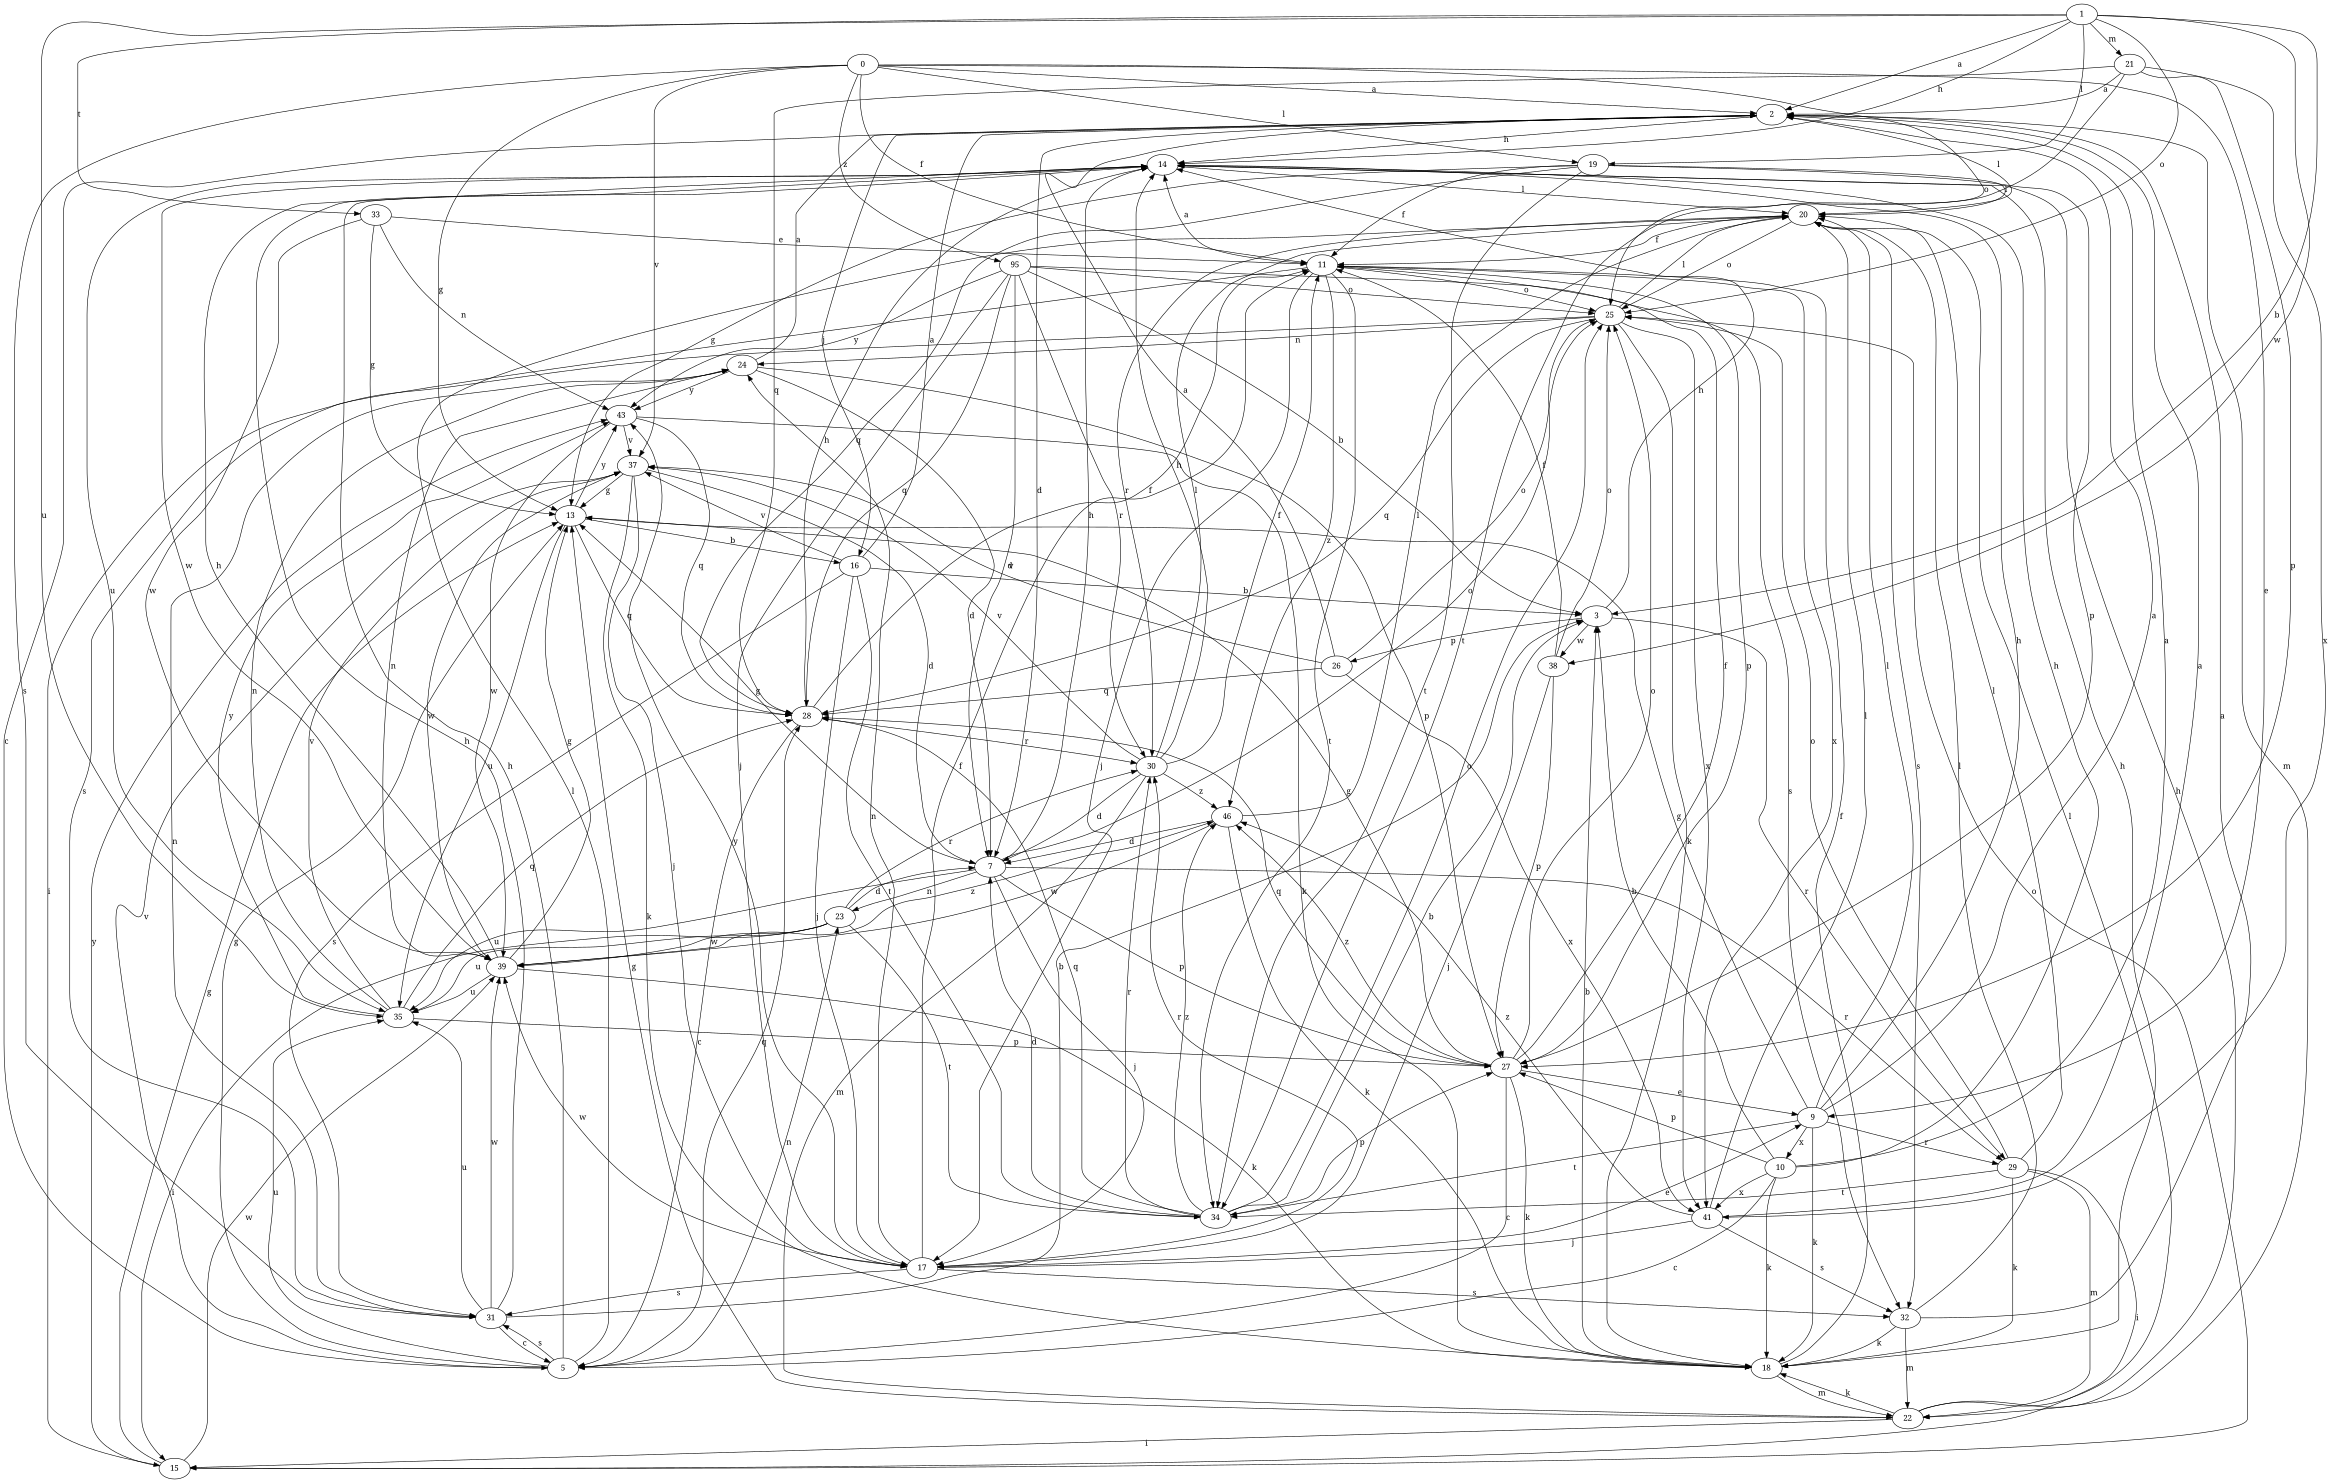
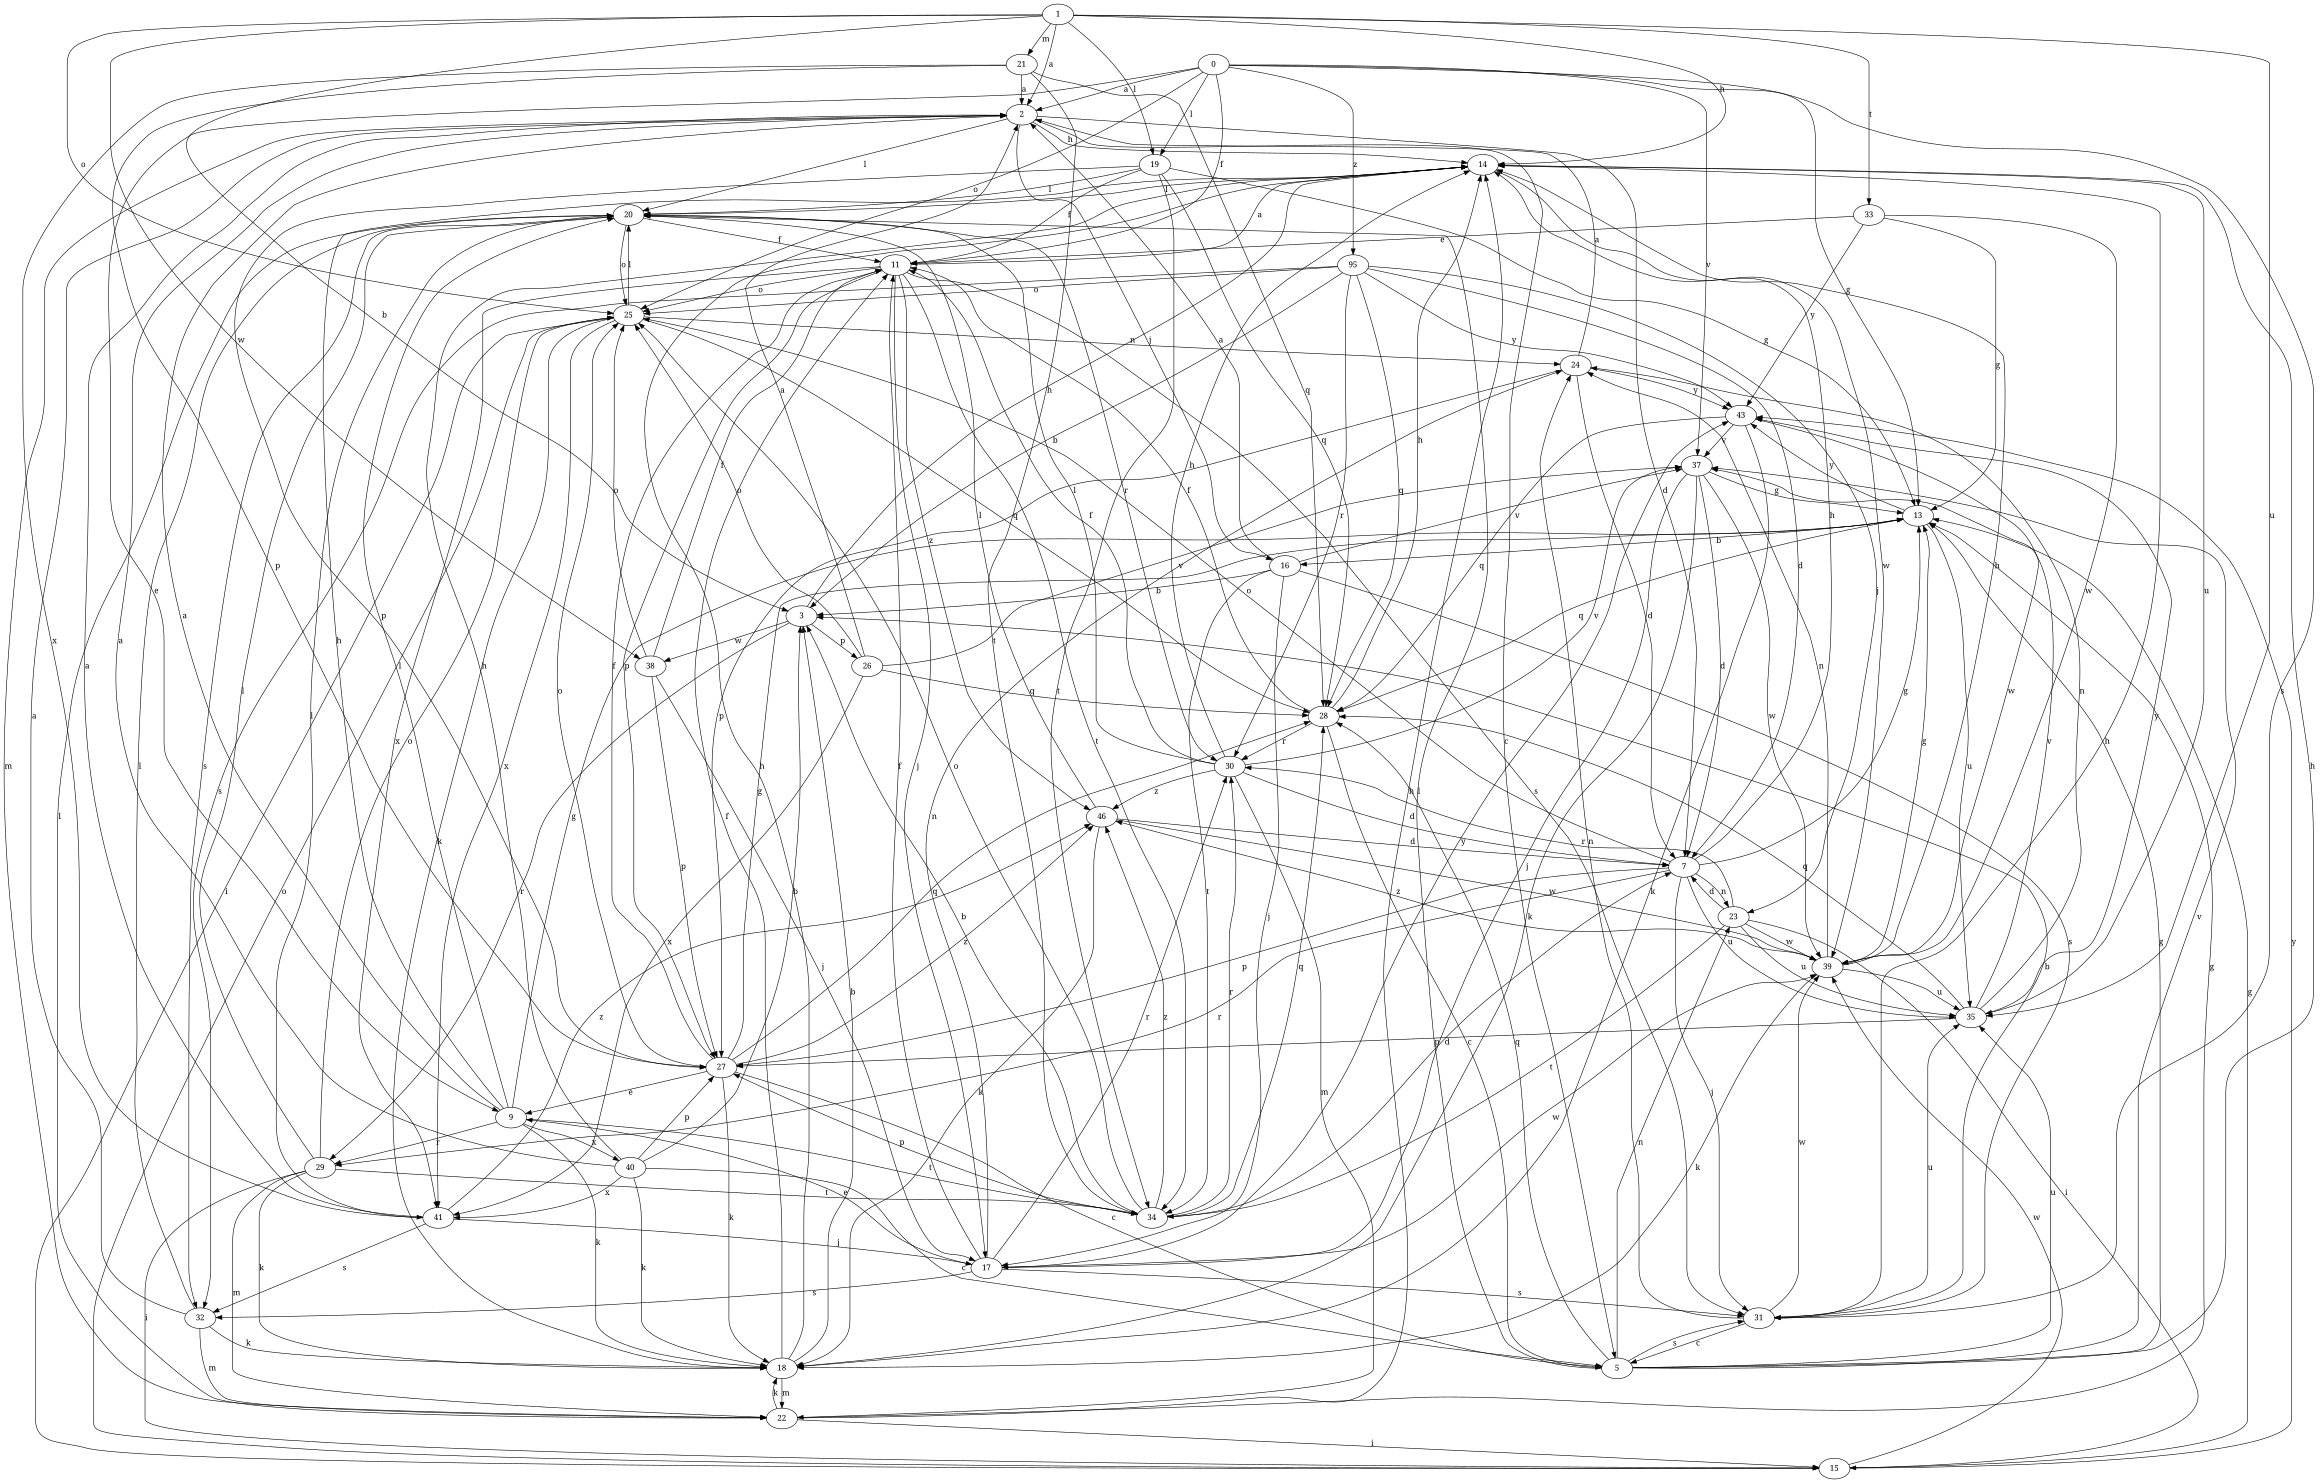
(464, 315) -> (1813, 315)
(739, 761) -> (1842, 476)
(1143, 1104) -> (1710, 1093)
(1780, 1168) -> (630, 1168)
